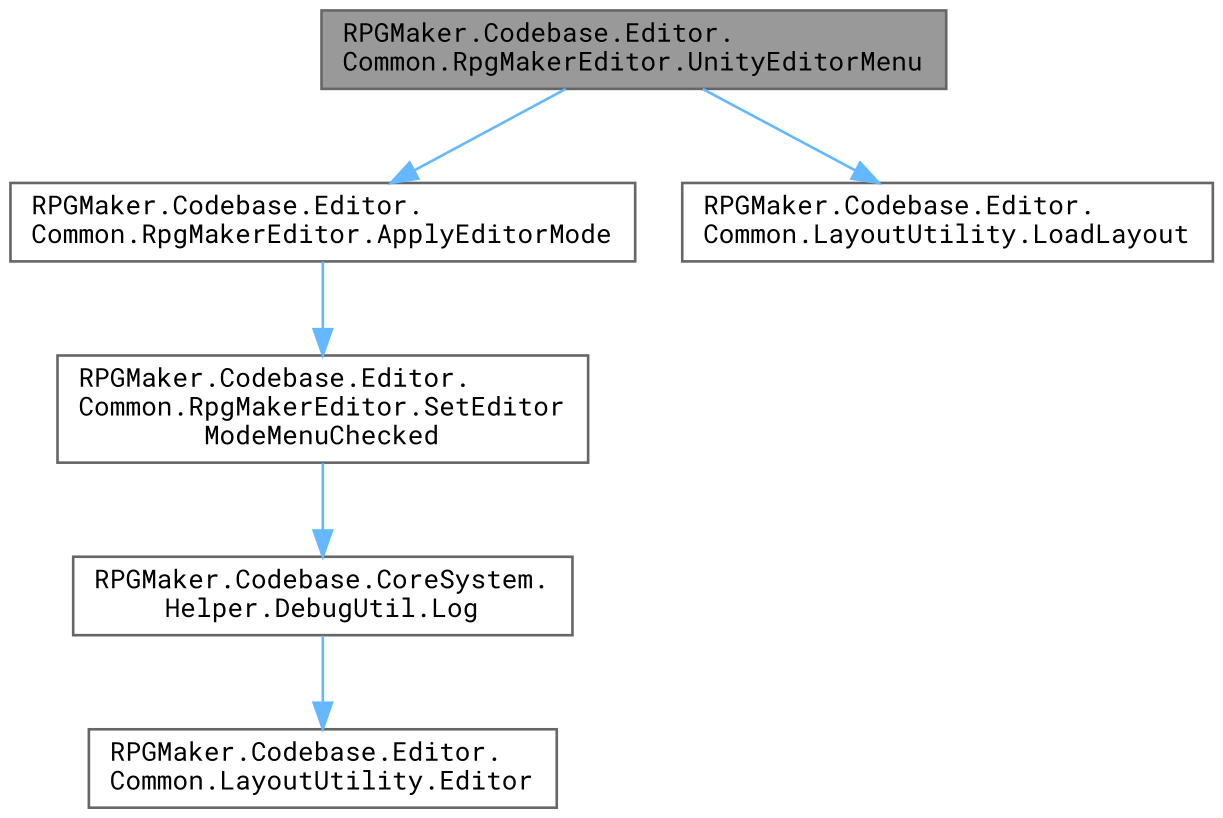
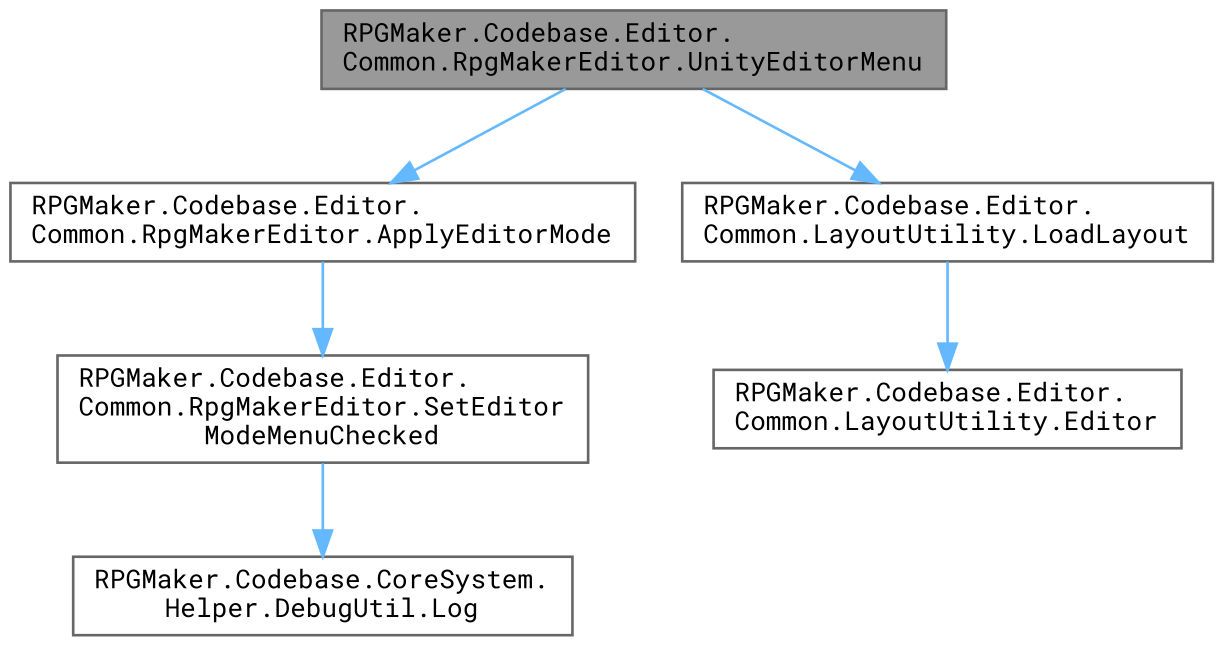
(323, 669) -> (948, 302)
